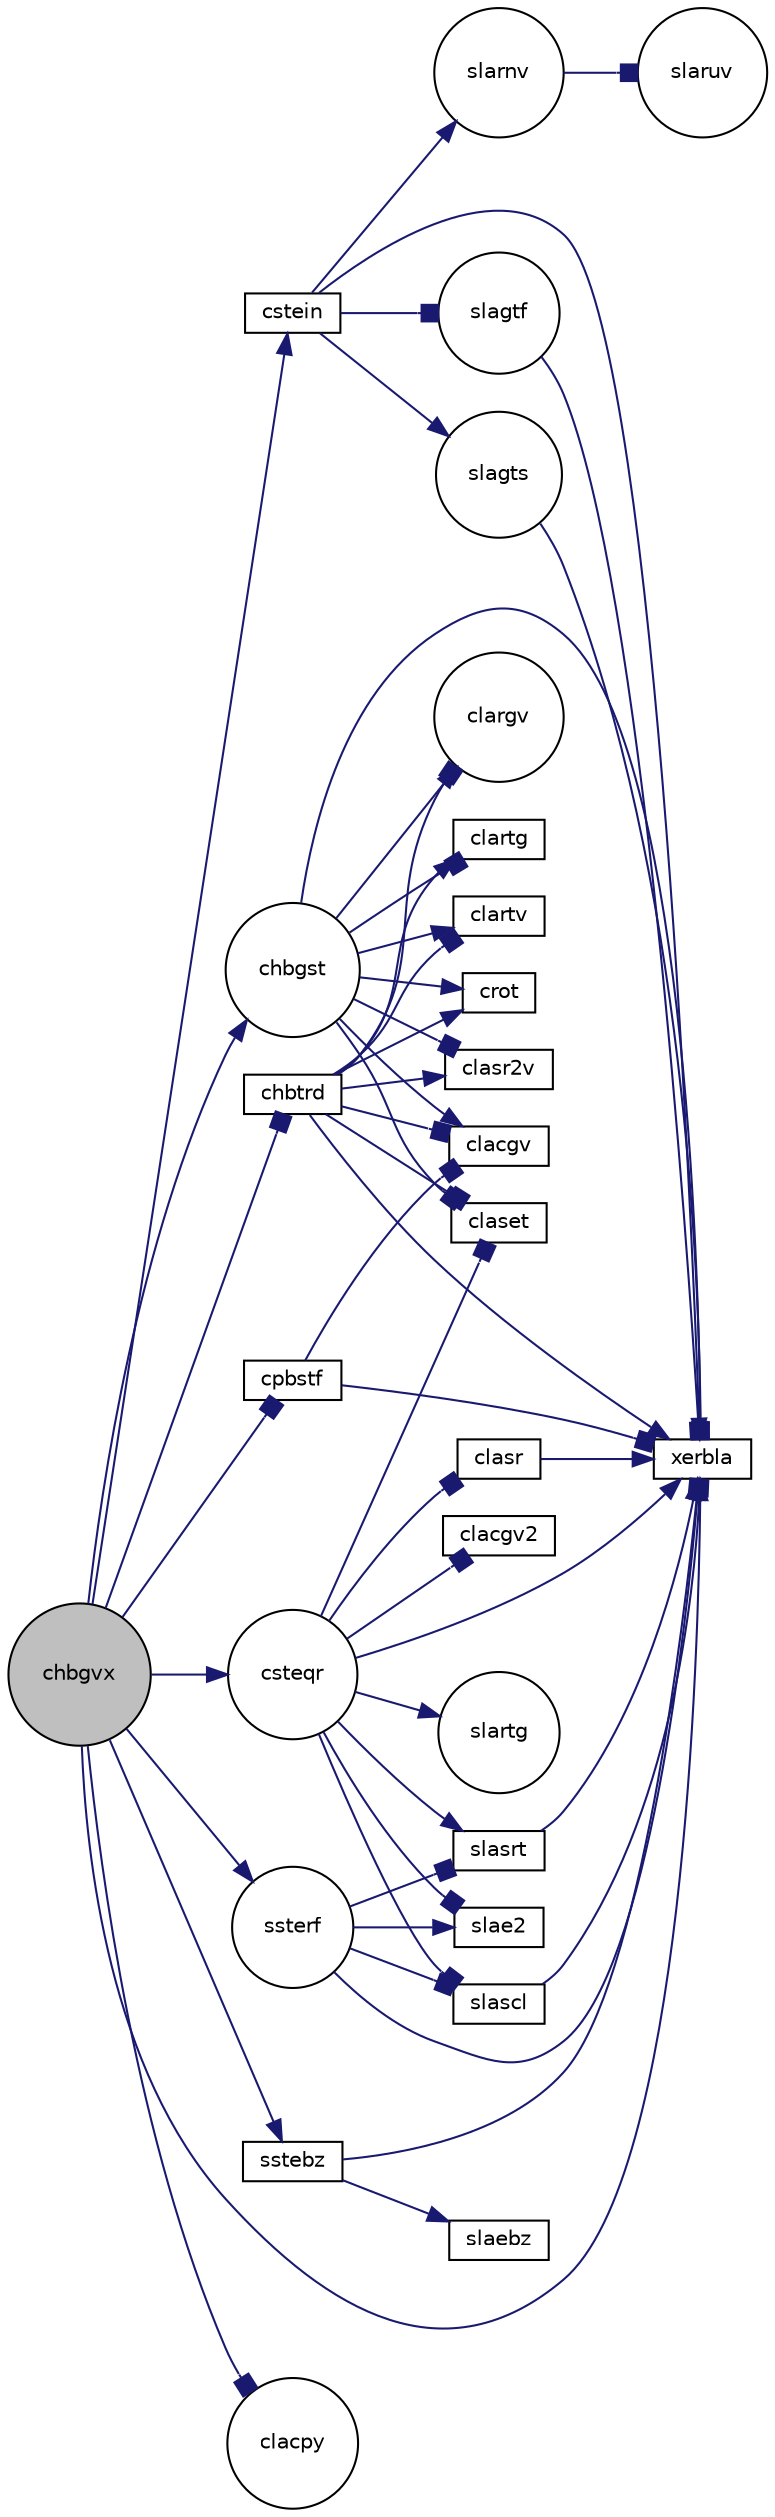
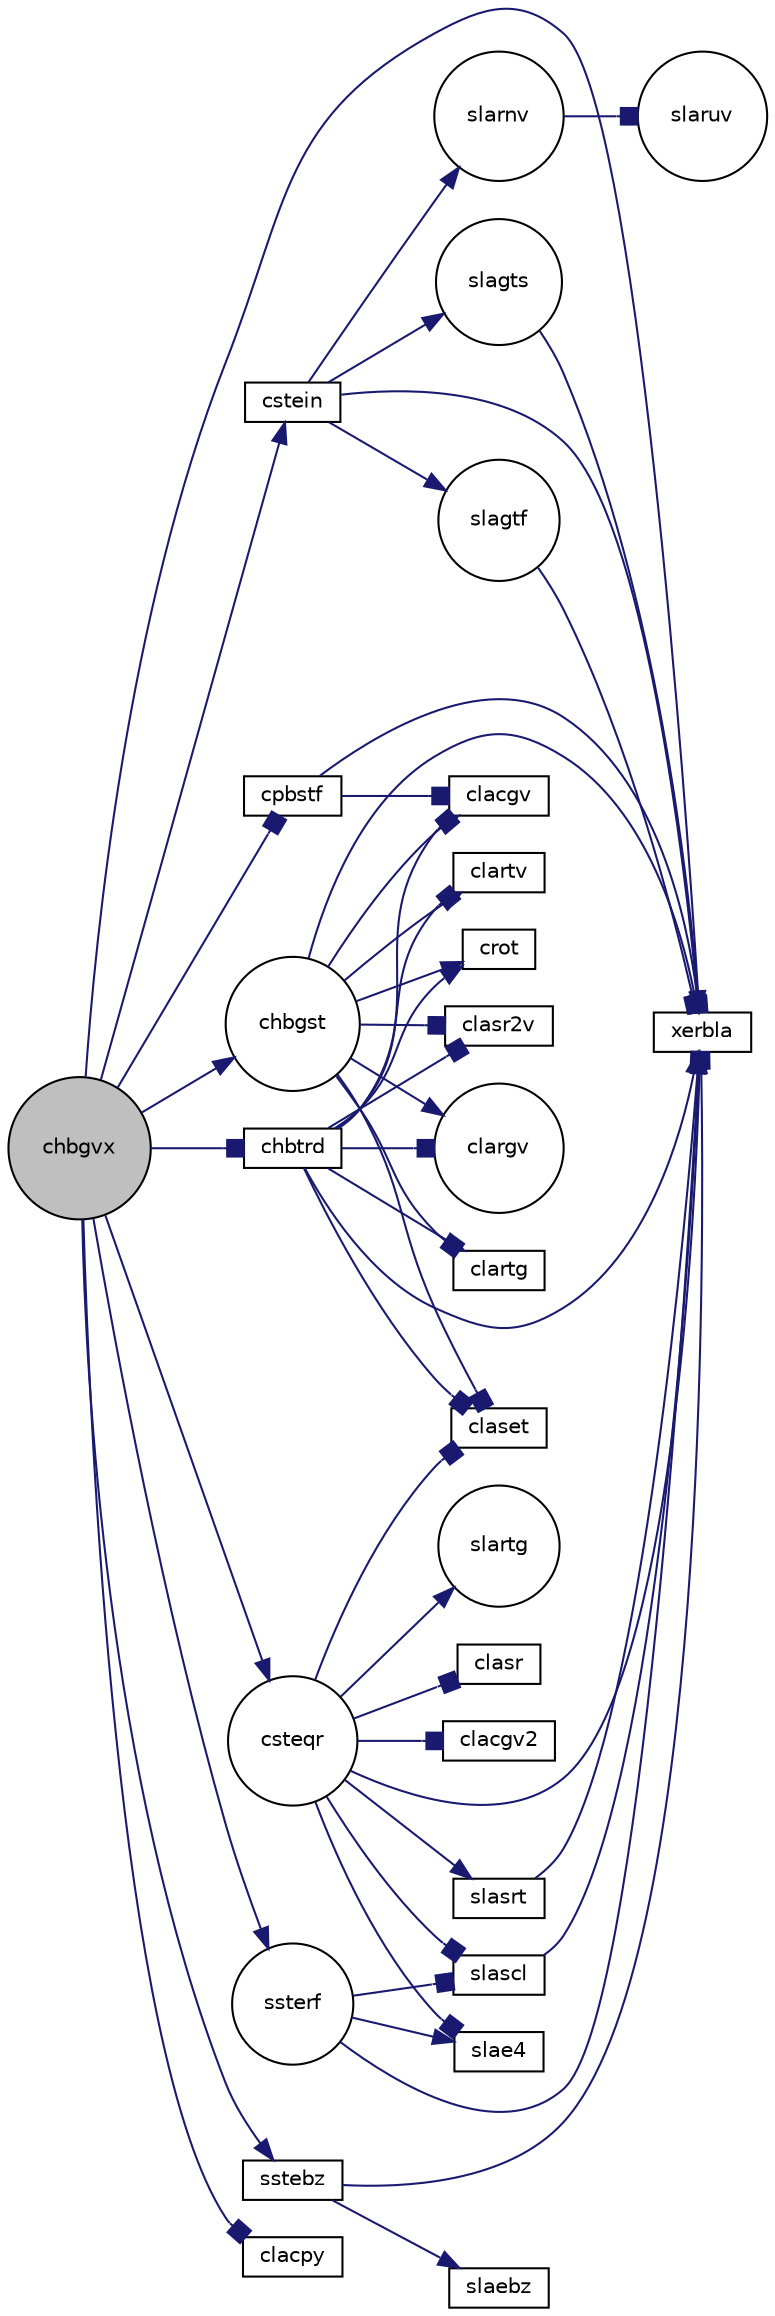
(379, 313) -> (378, 451)
(362, 1086) -> (411, 1078)
(586, 1459) -> none
(402, 1887) -> none
(499, 1927) -> (499, 2052)
(293, 2443) -> (293, 2257)
